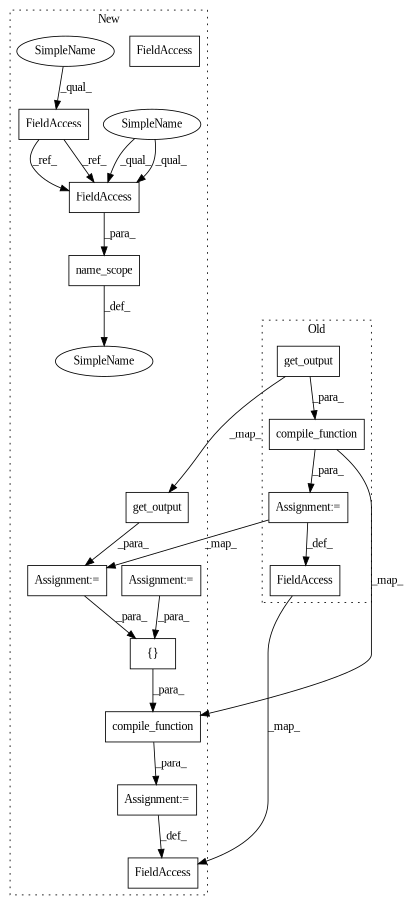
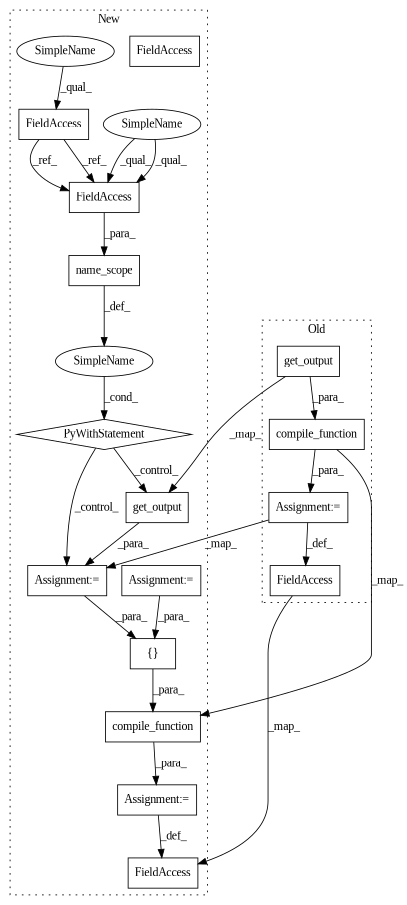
none -> (104, 434)
